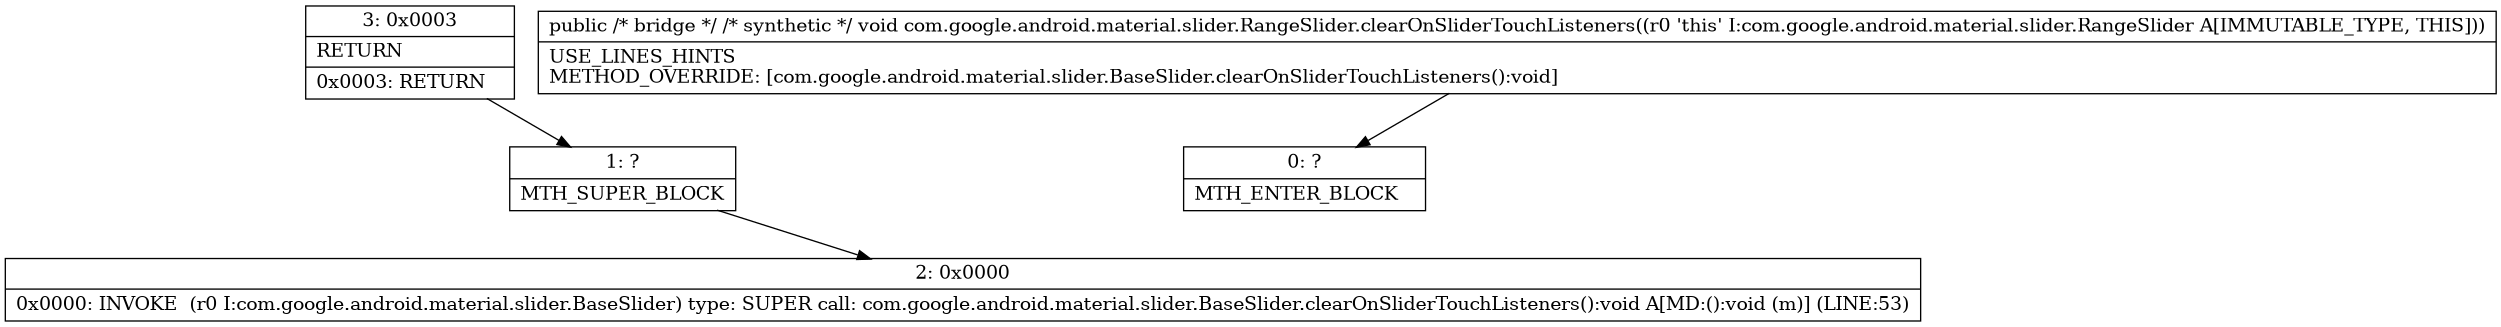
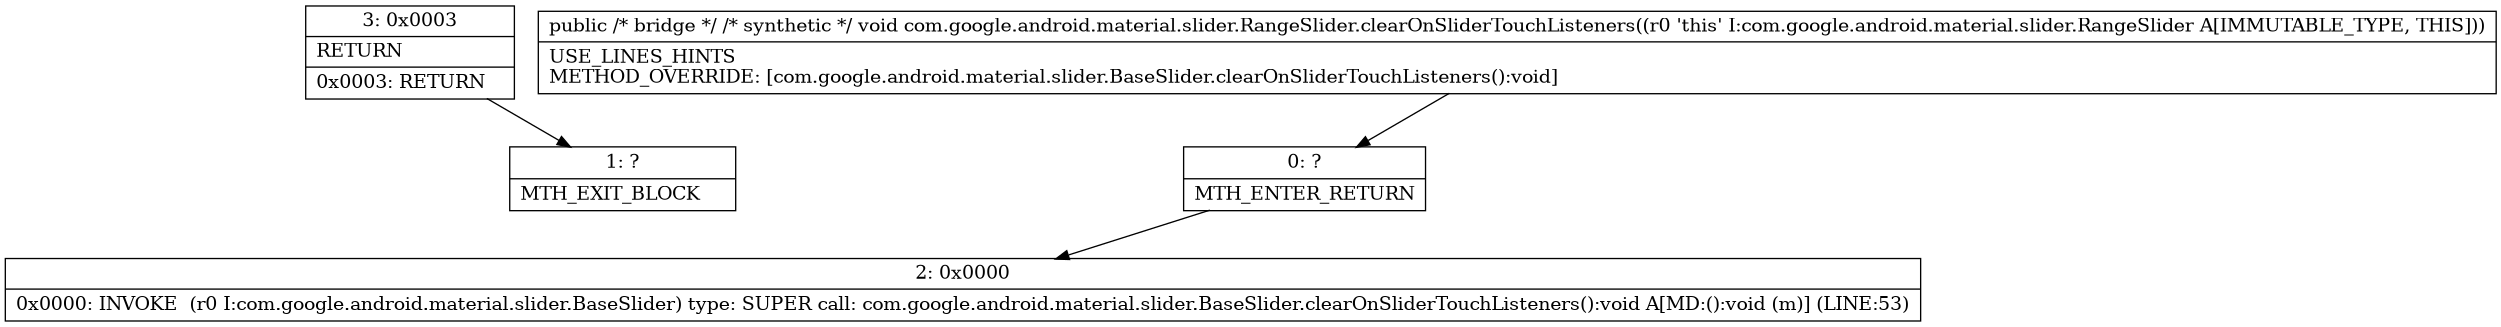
(623, 194) -> (611, 194)
(1297, 194) -> (1305, 194)
(787, 233) -> (1139, 233)
